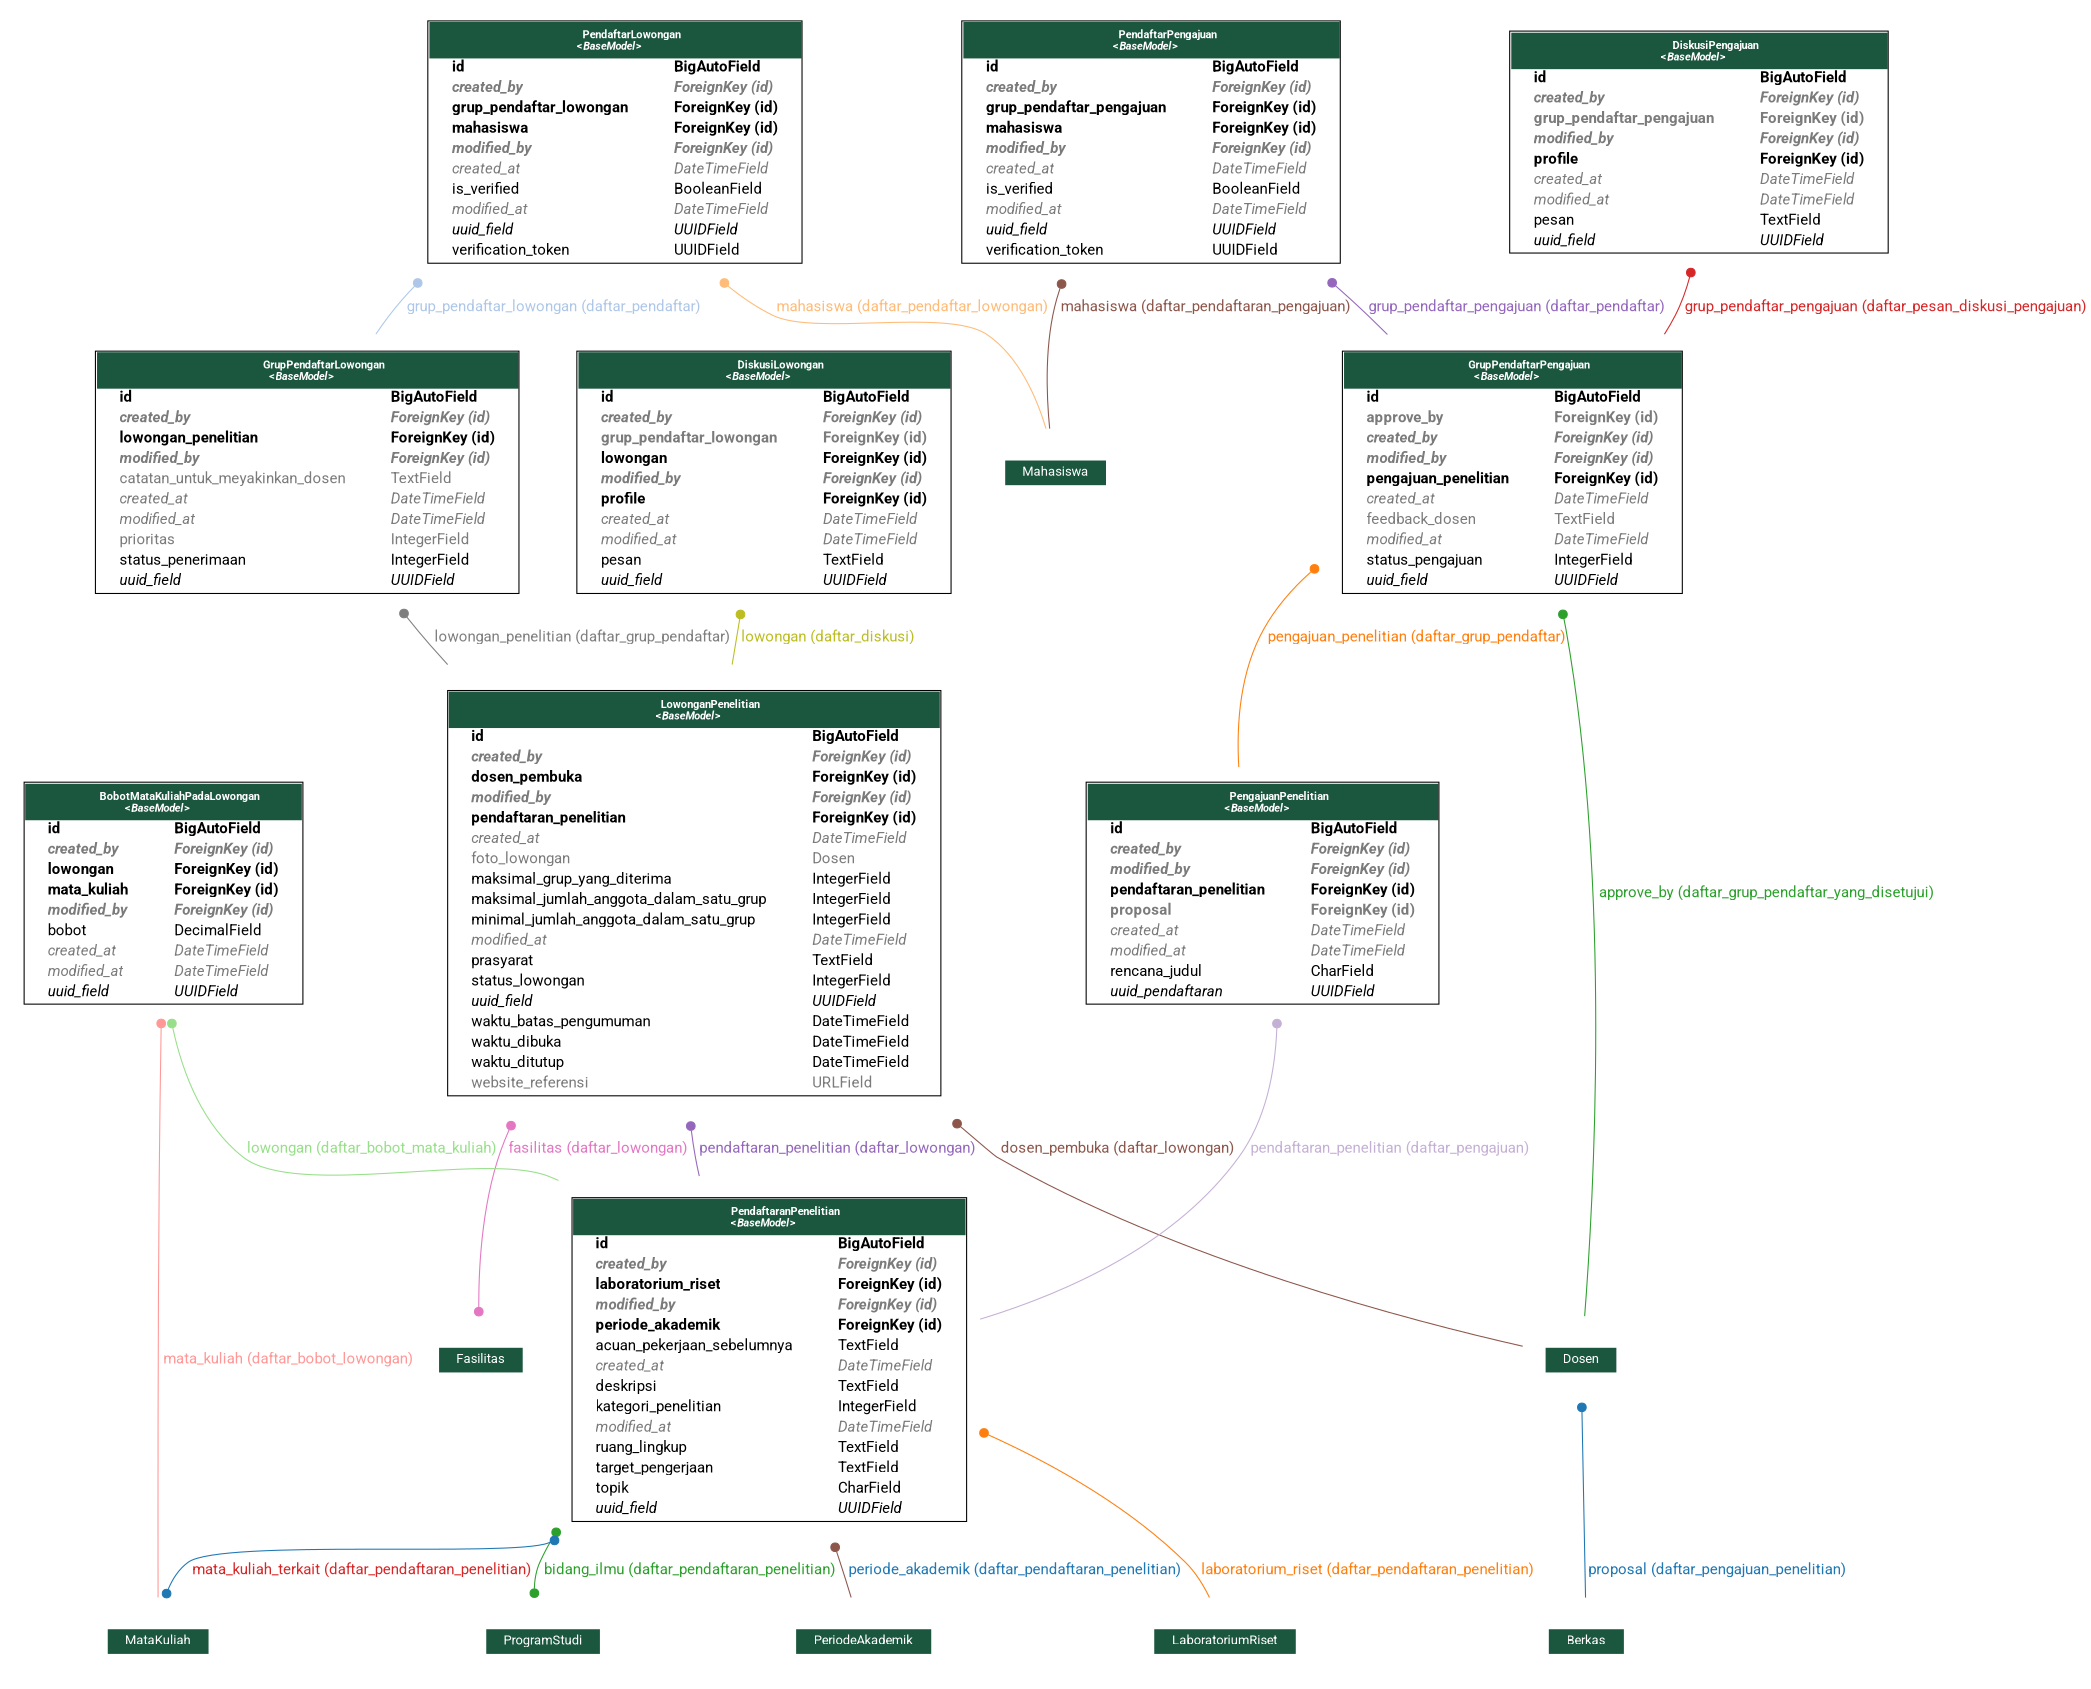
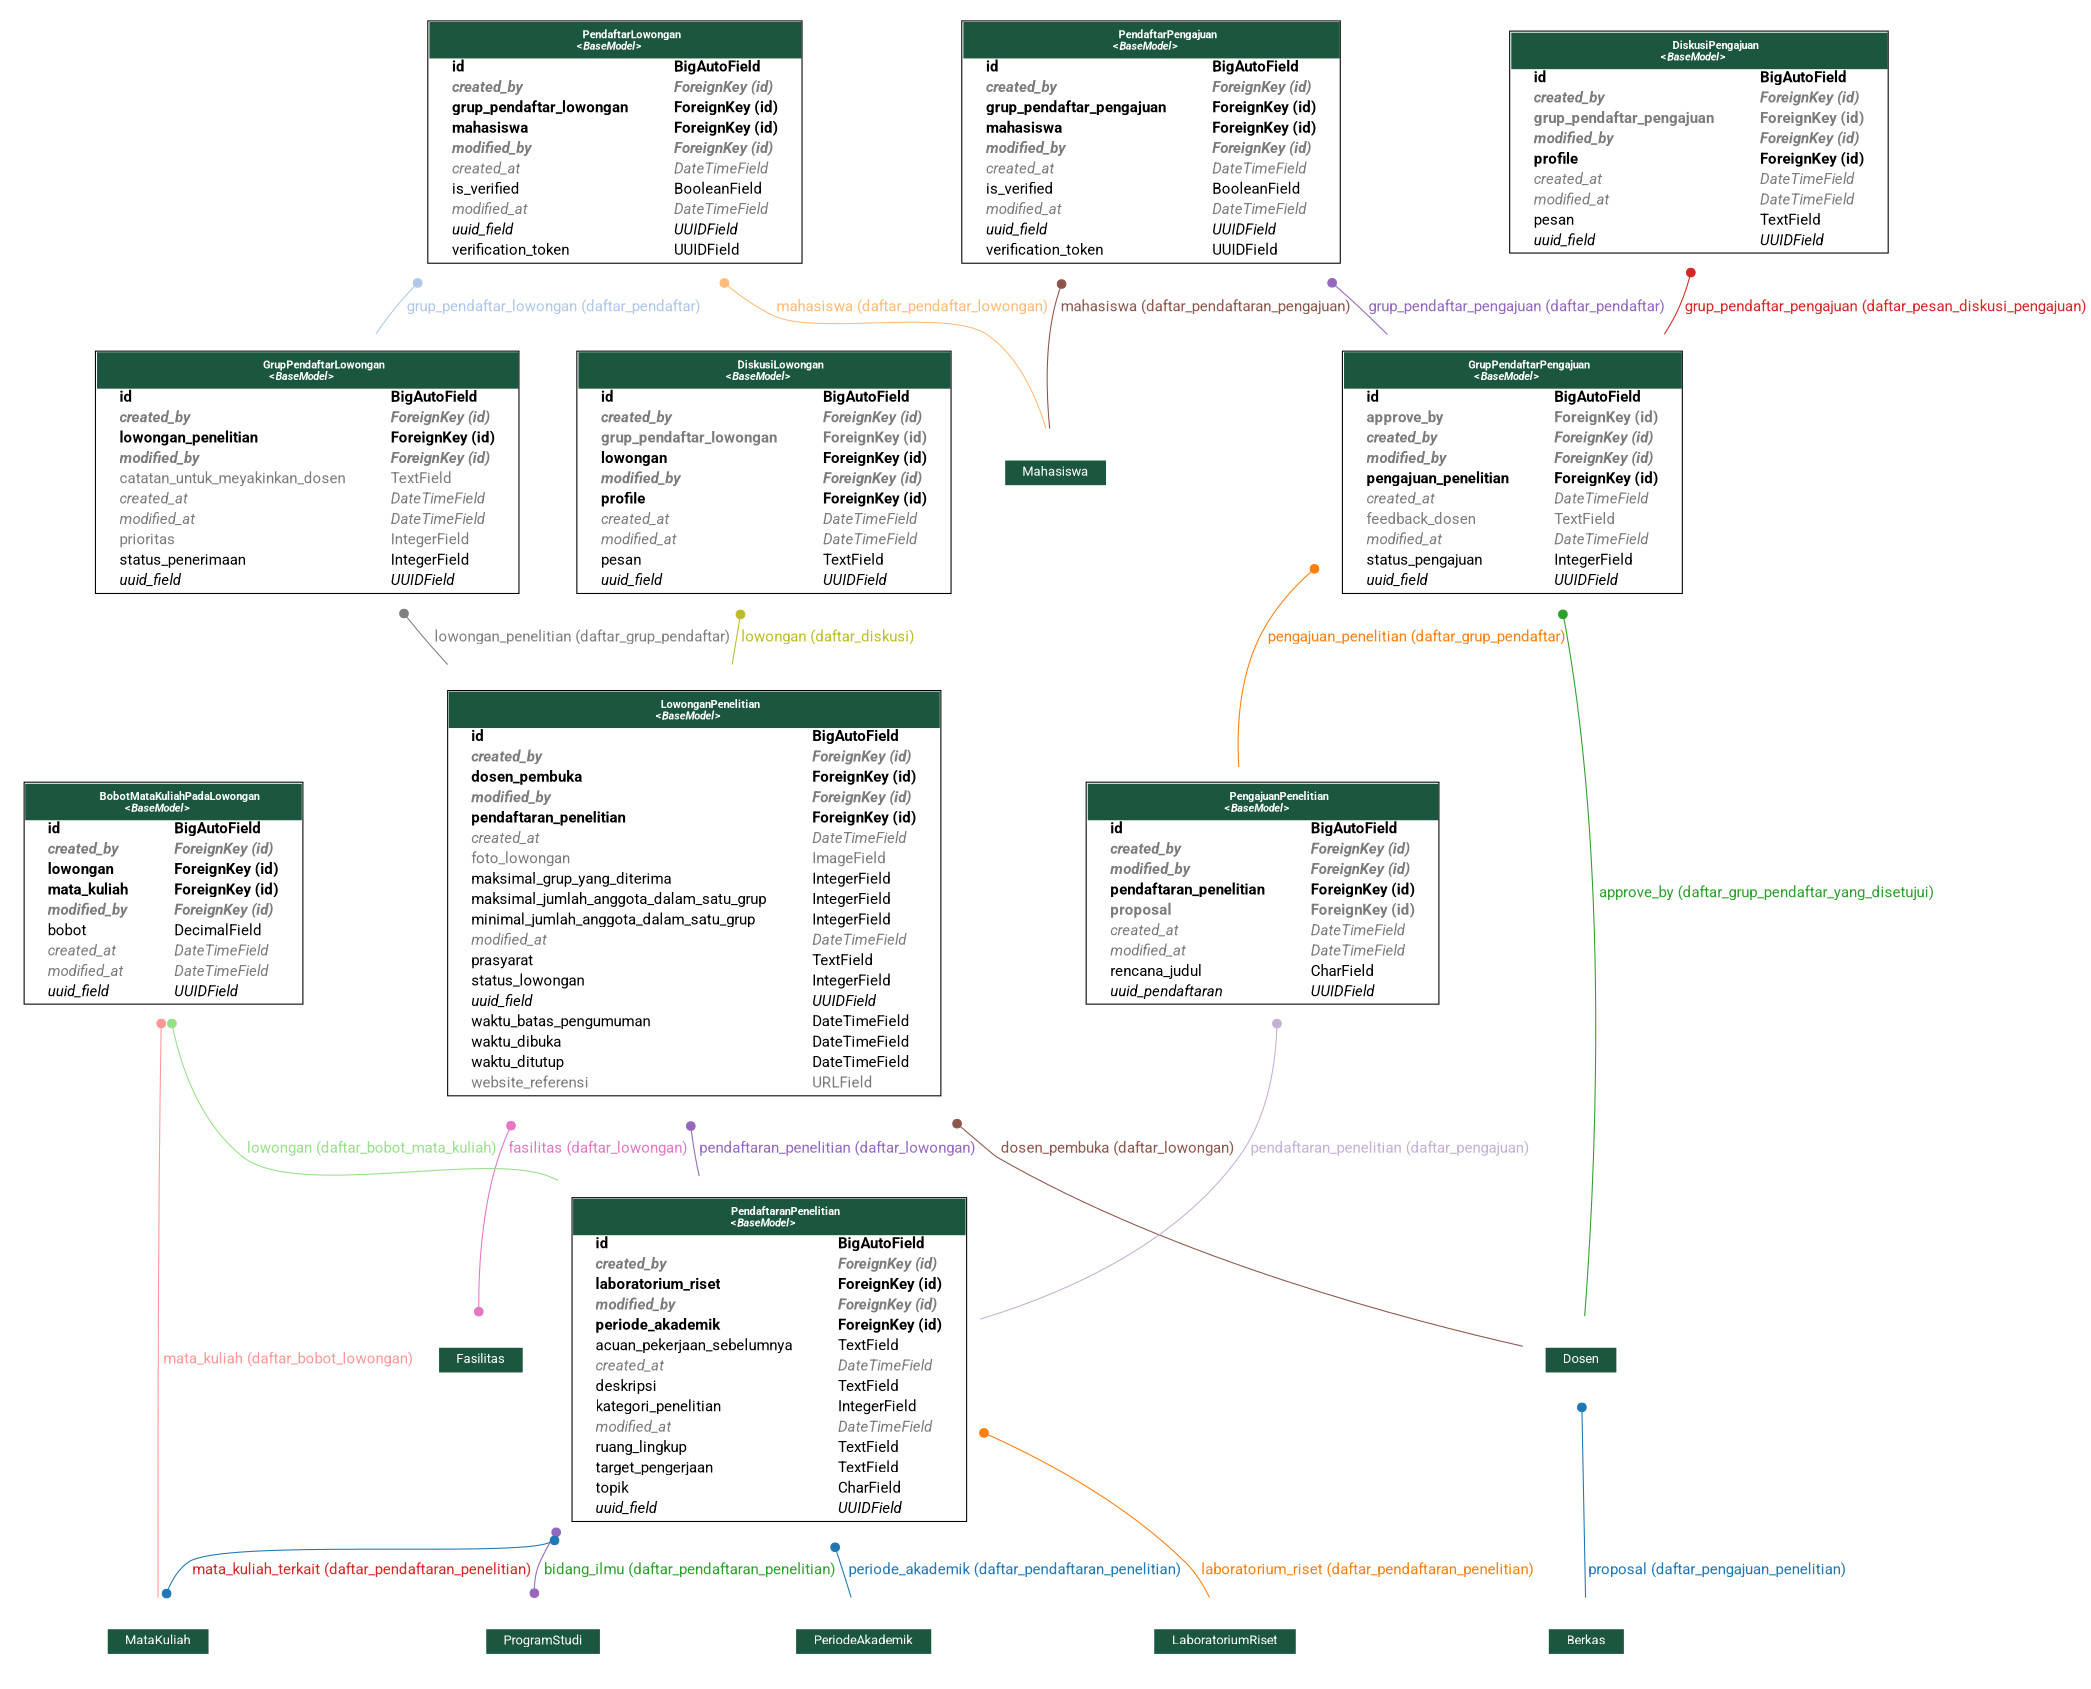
(834, 859) -> (850, 859)
(540, 1561) -> (540, 1561)
(844, 1574) -> (844, 1574)
